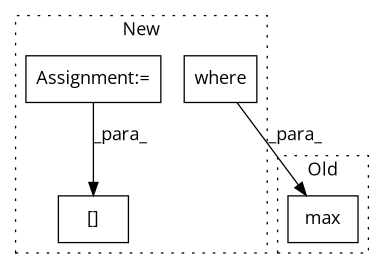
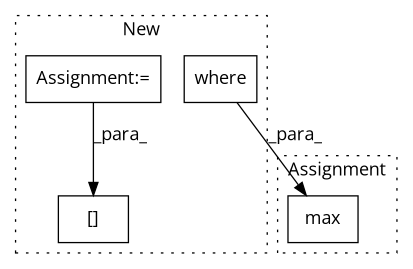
(323, 171) -> (337, 171)
